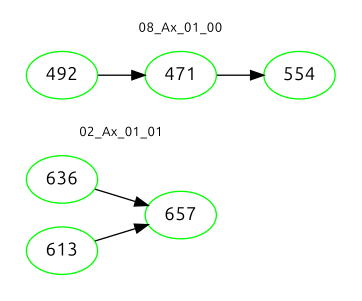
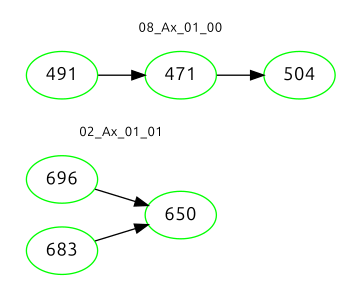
(62, 75) -> (62, 75)
(300, 75) -> (300, 75)
(62, 179) -> (62, 179)
(181, 215) -> (181, 215)
(62, 251) -> (62, 251)
